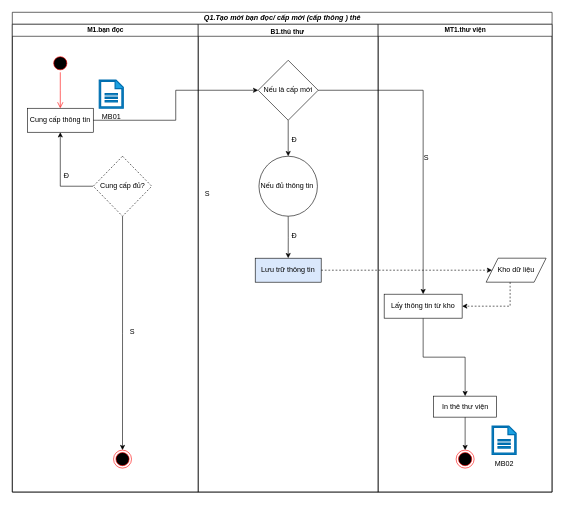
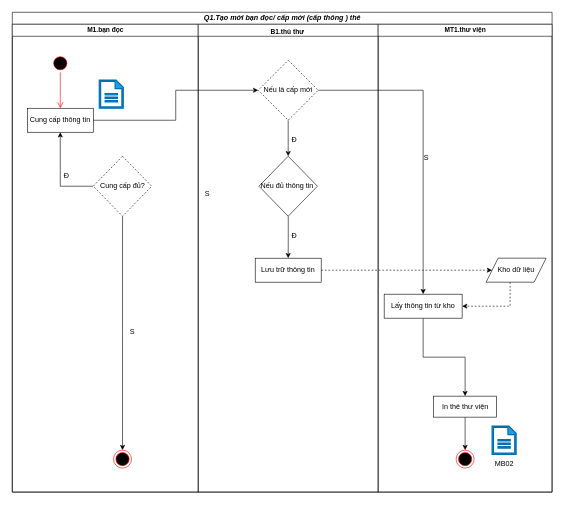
(288, 90) -> (288, 90)
(111, 117) -> none
(288, 186) -> (288, 186)
(288, 270) -> (288, 270)
